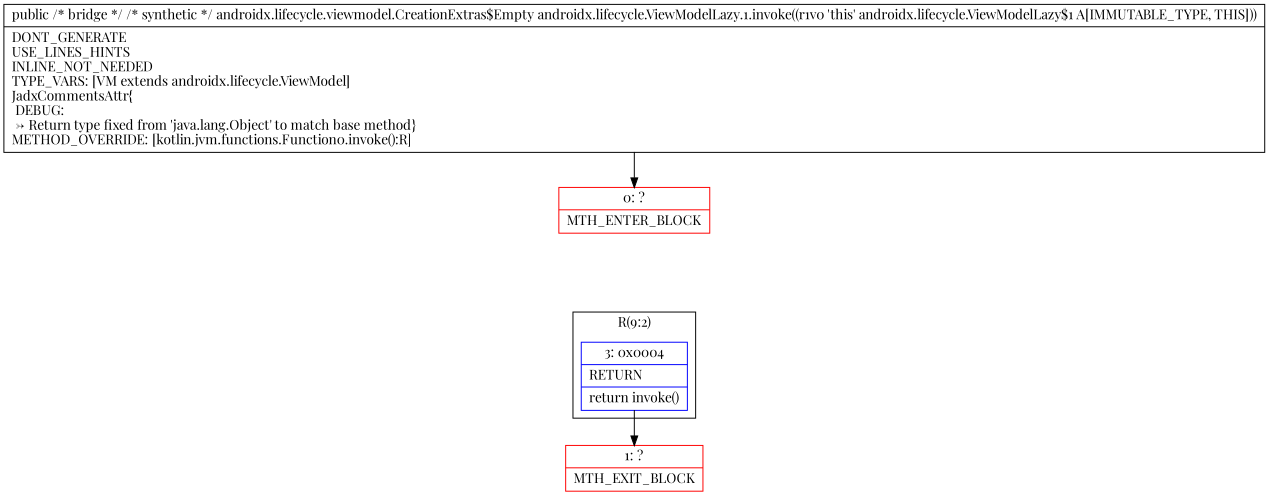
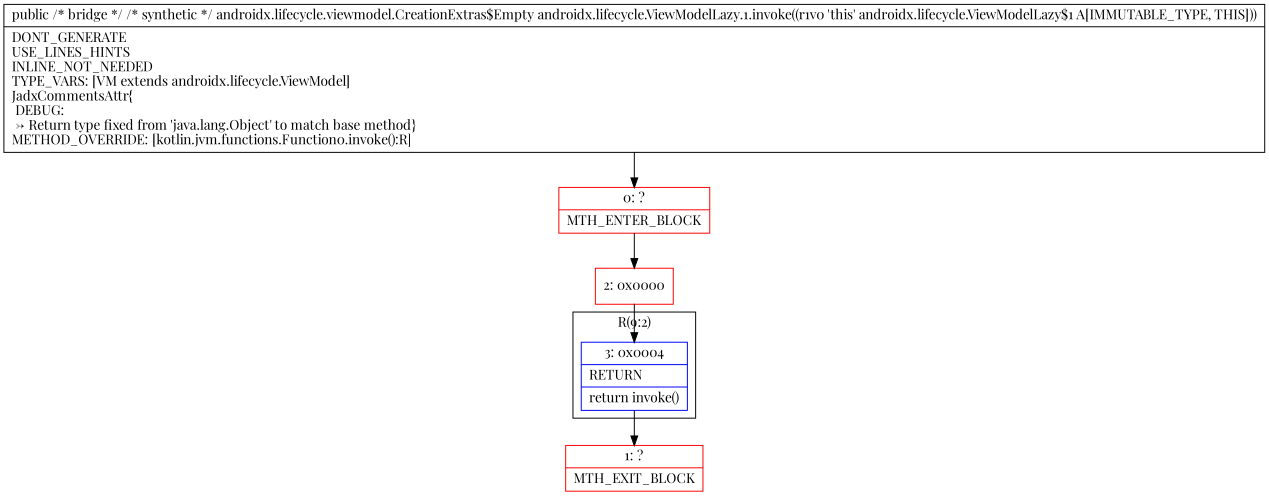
none -> (634, 286)
